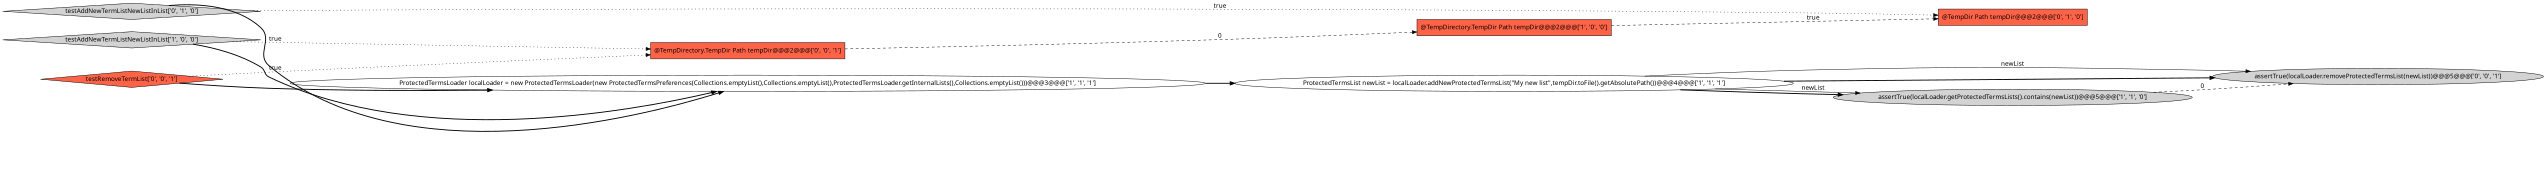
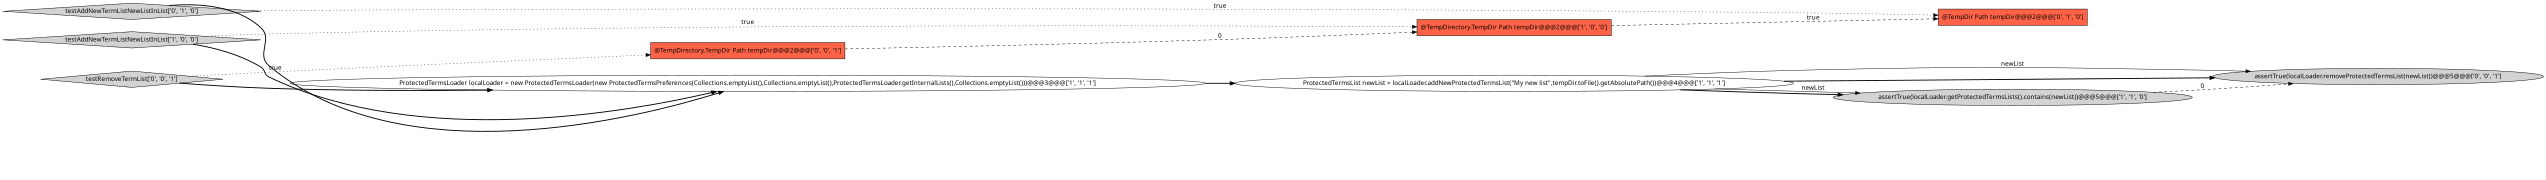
(439, 45) -> (808, 27)
(132, 79) -> (132, 79)
